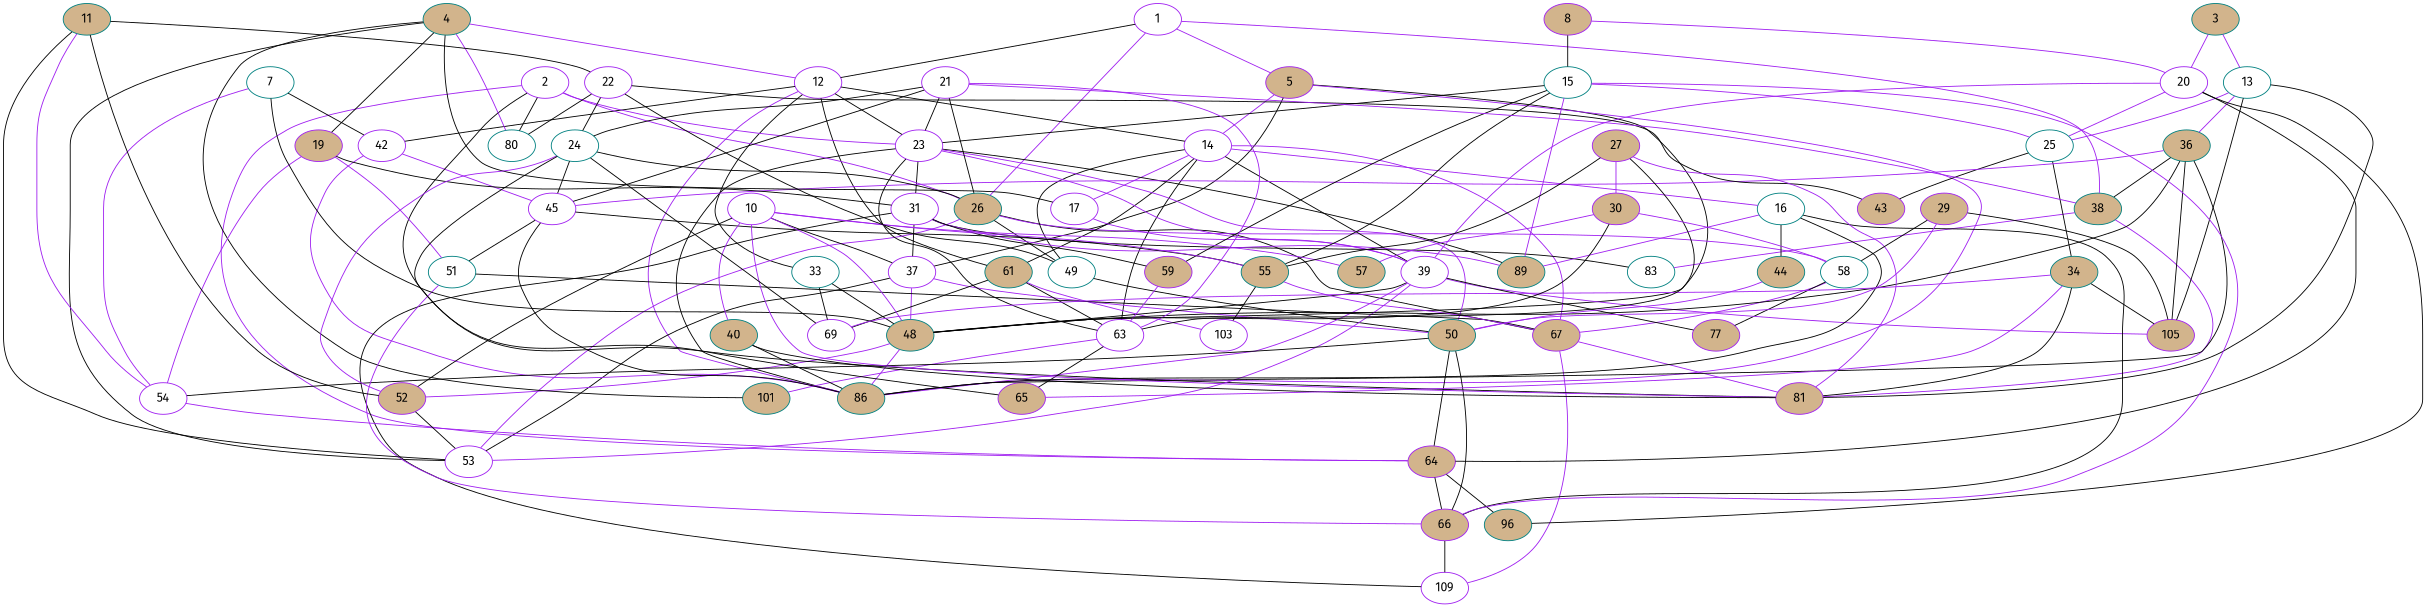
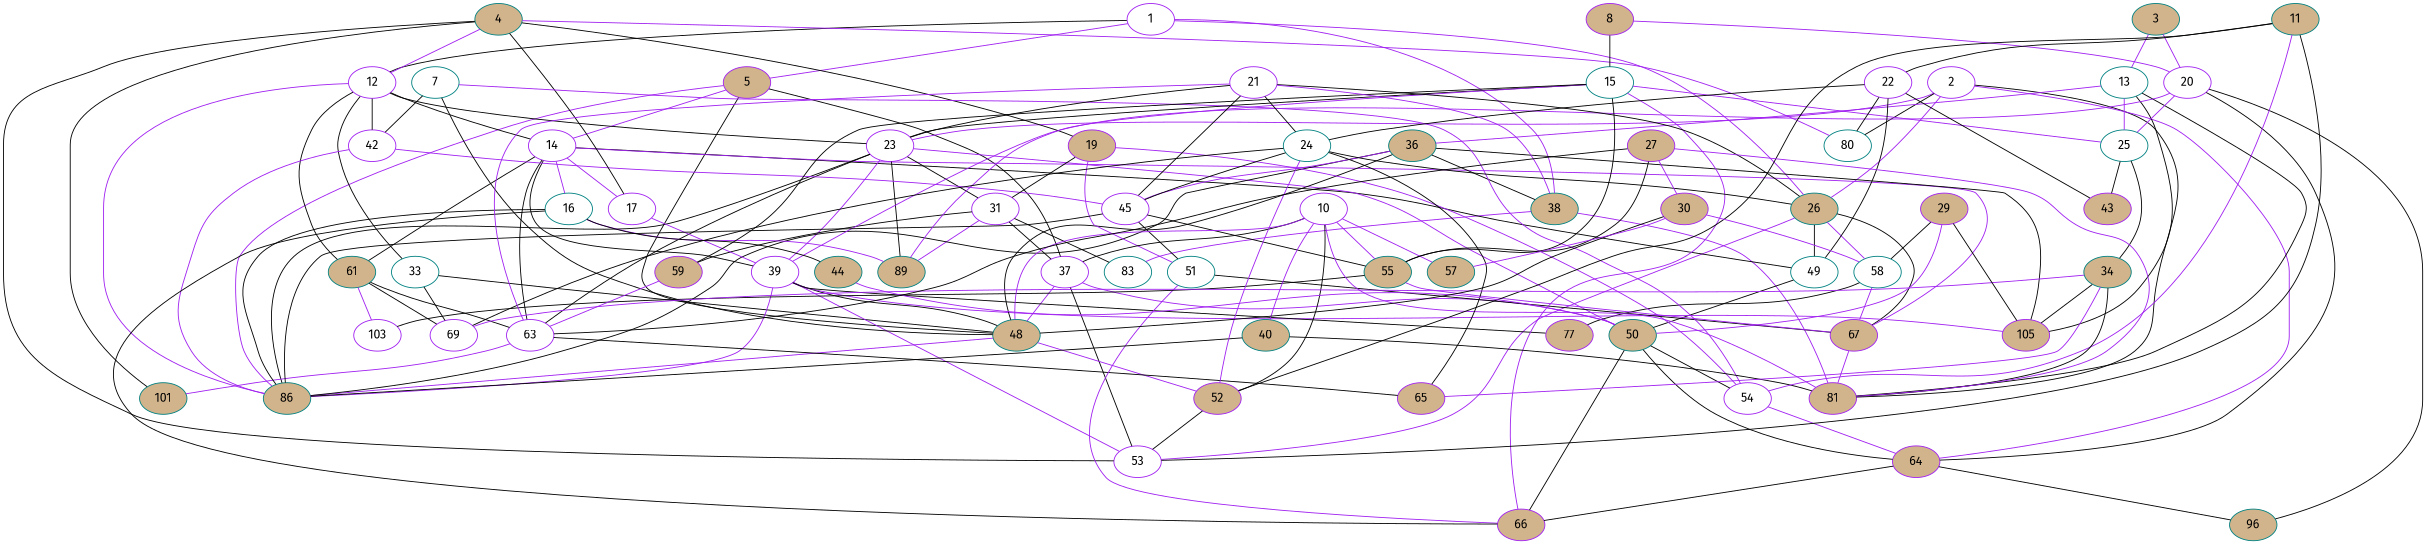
(1445, 588) -> none
